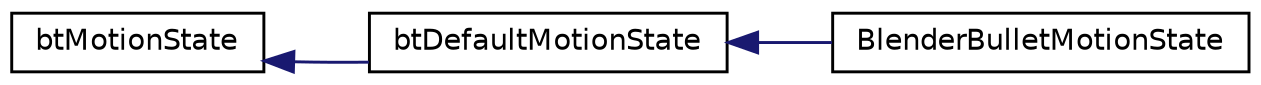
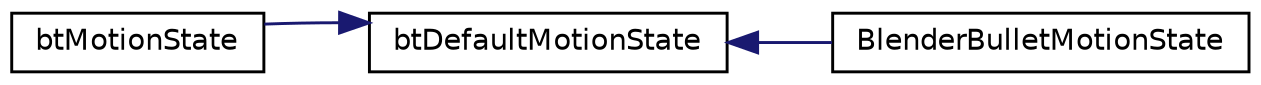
(331, 62) -> (302, 23)
